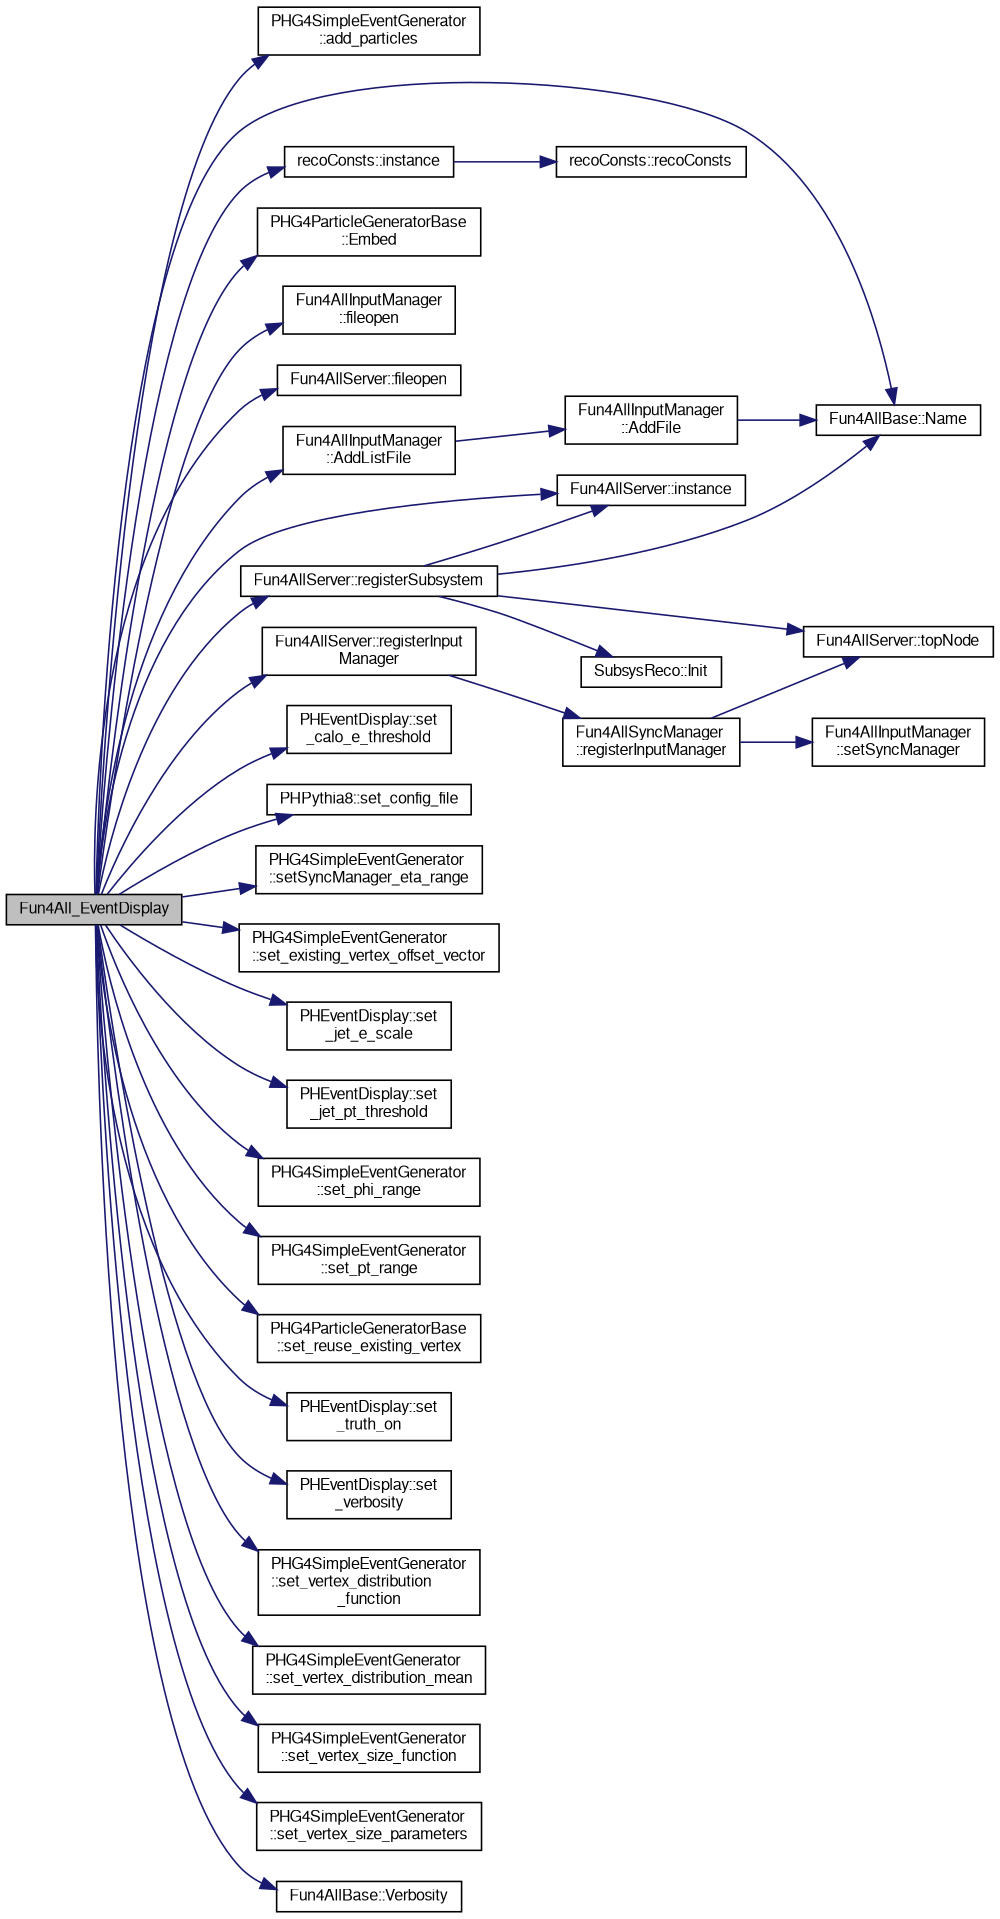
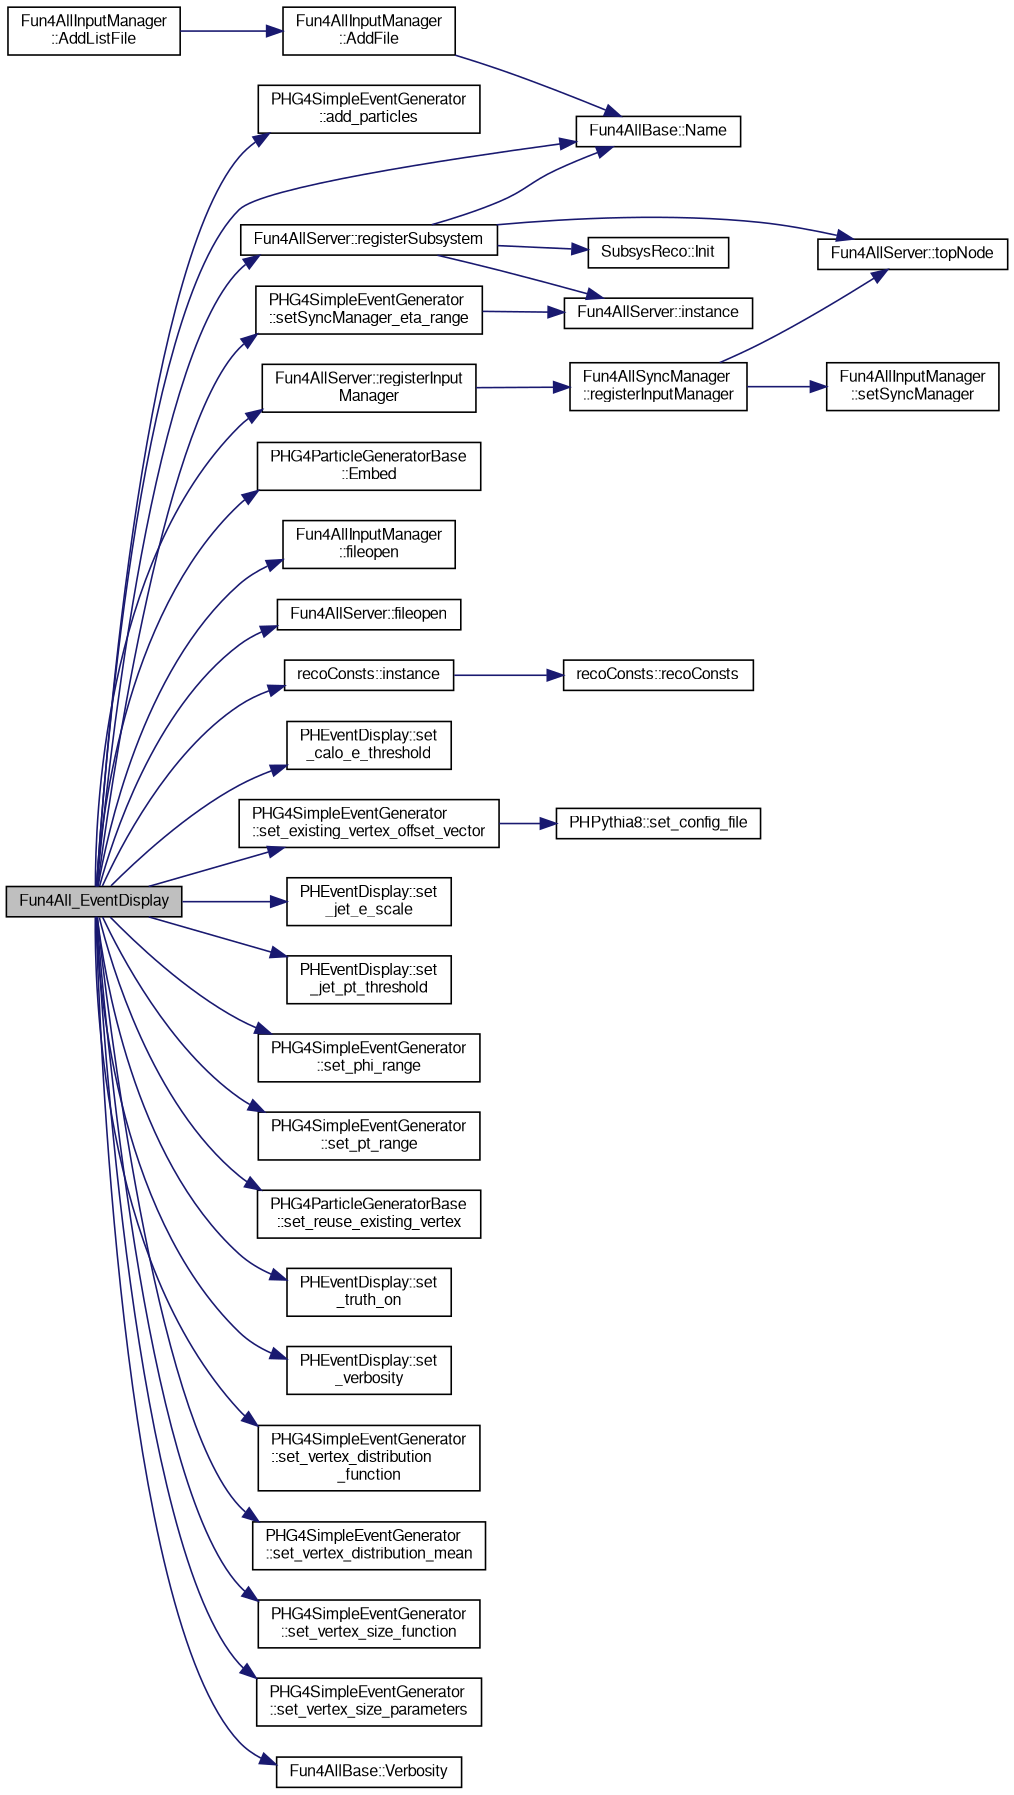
(214, 576) -> (515, 312)
(150, 646) -> none
(195, 851) -> (520, 824)
